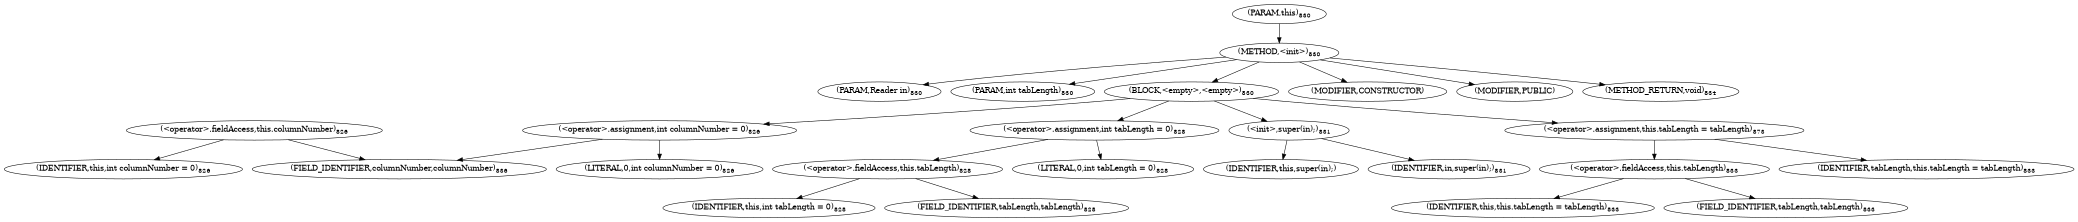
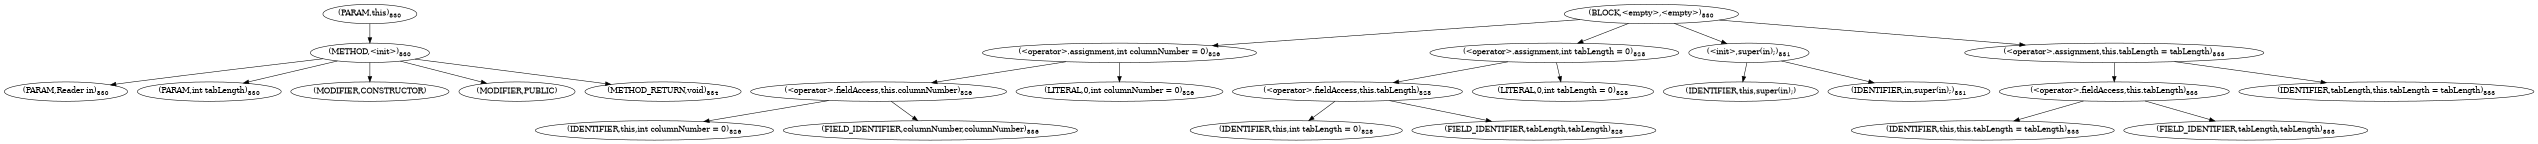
(1238, 71) -> none
(1759, 130) -> (2219, 52)
(533, 149) -> (1001, 72)
